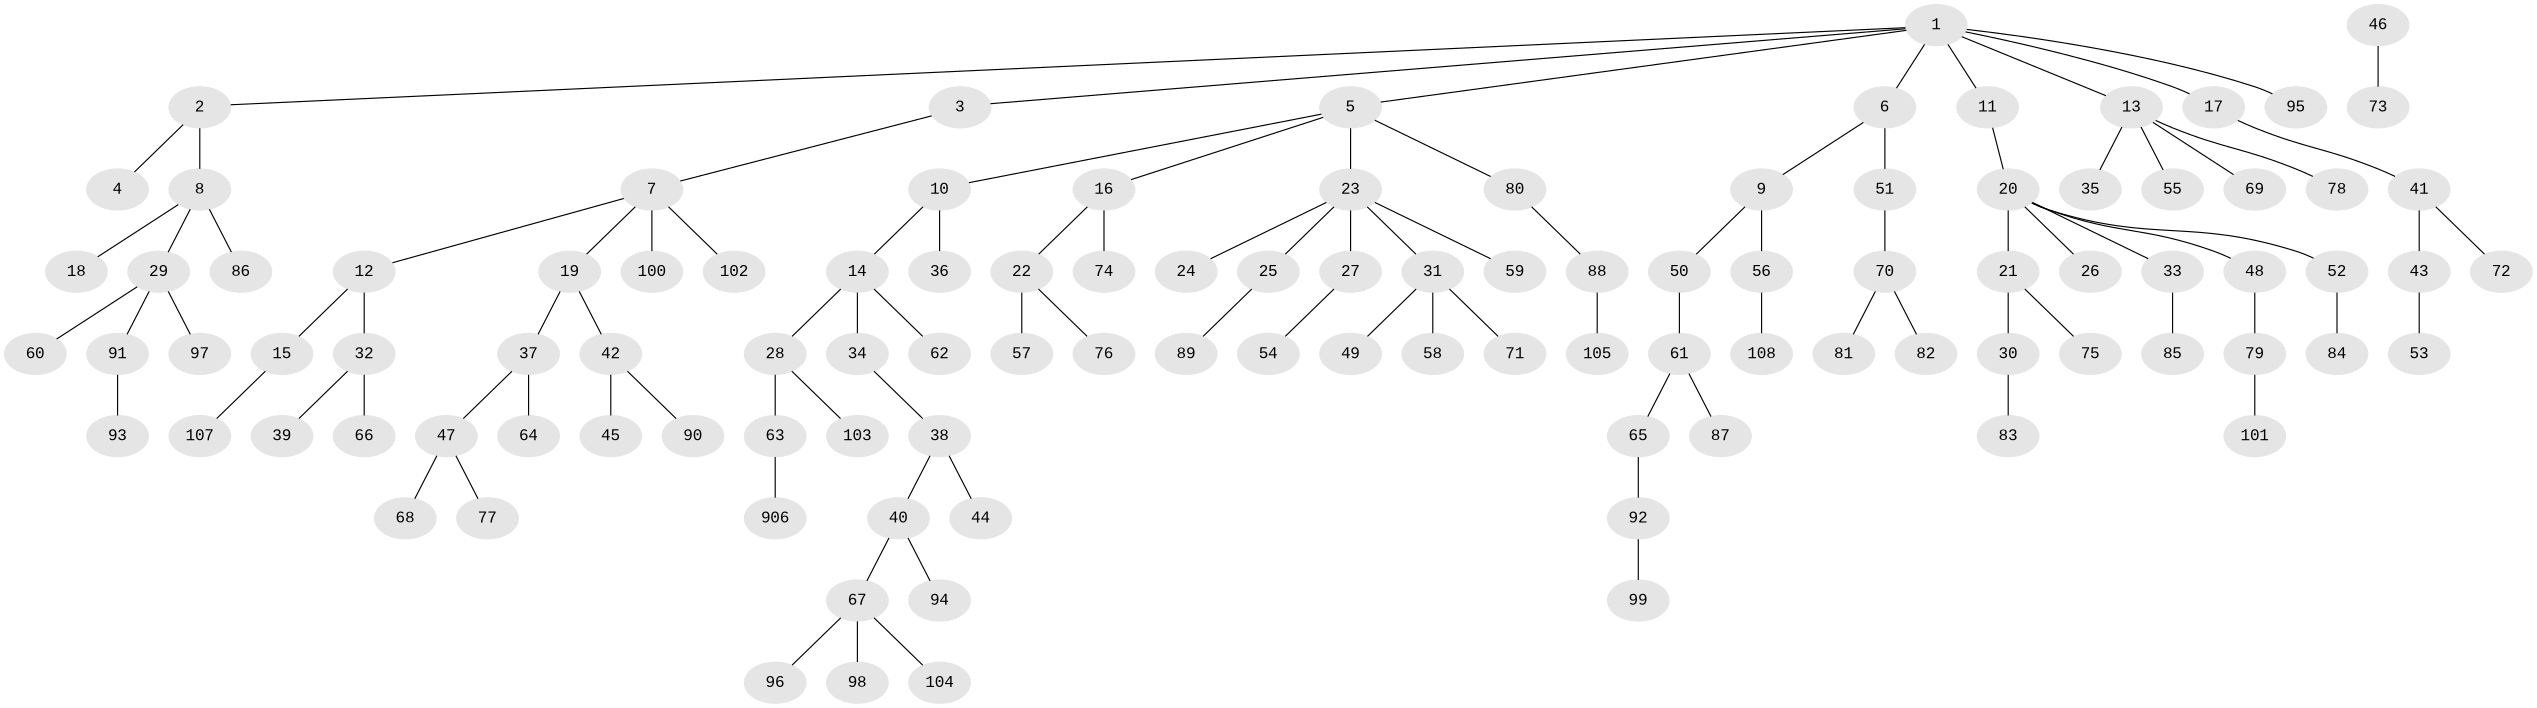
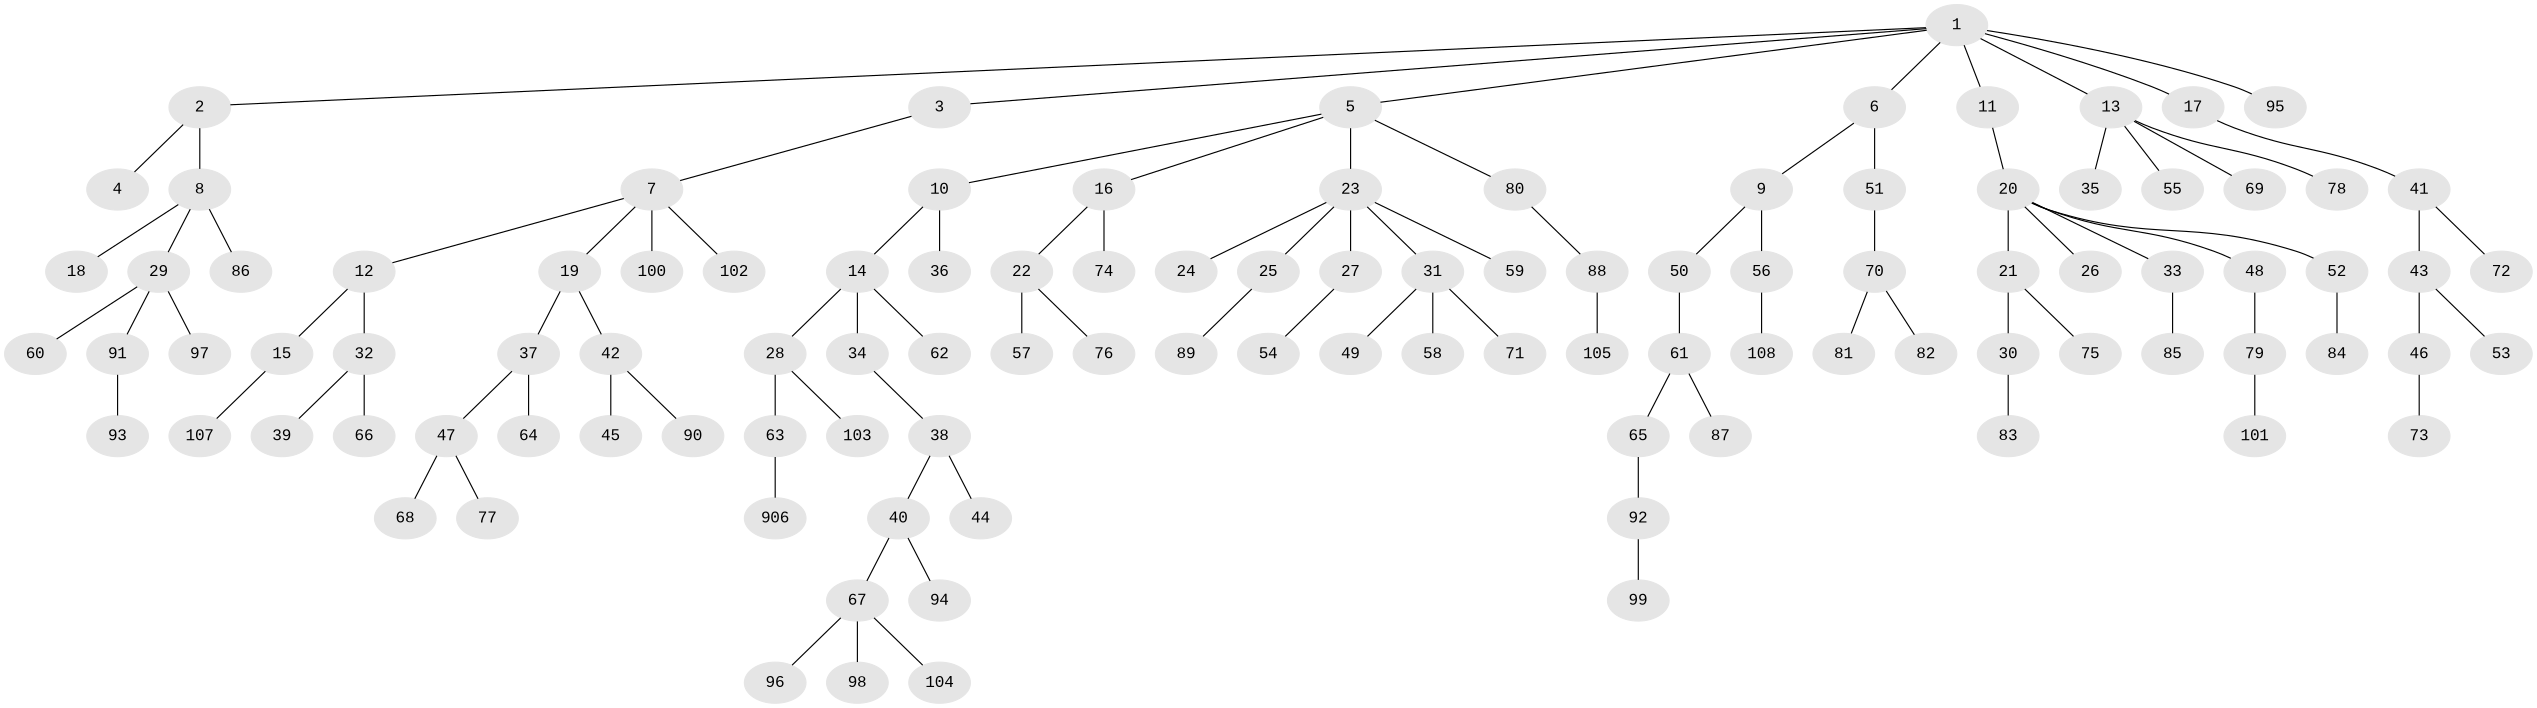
none -> (2419, 313)
